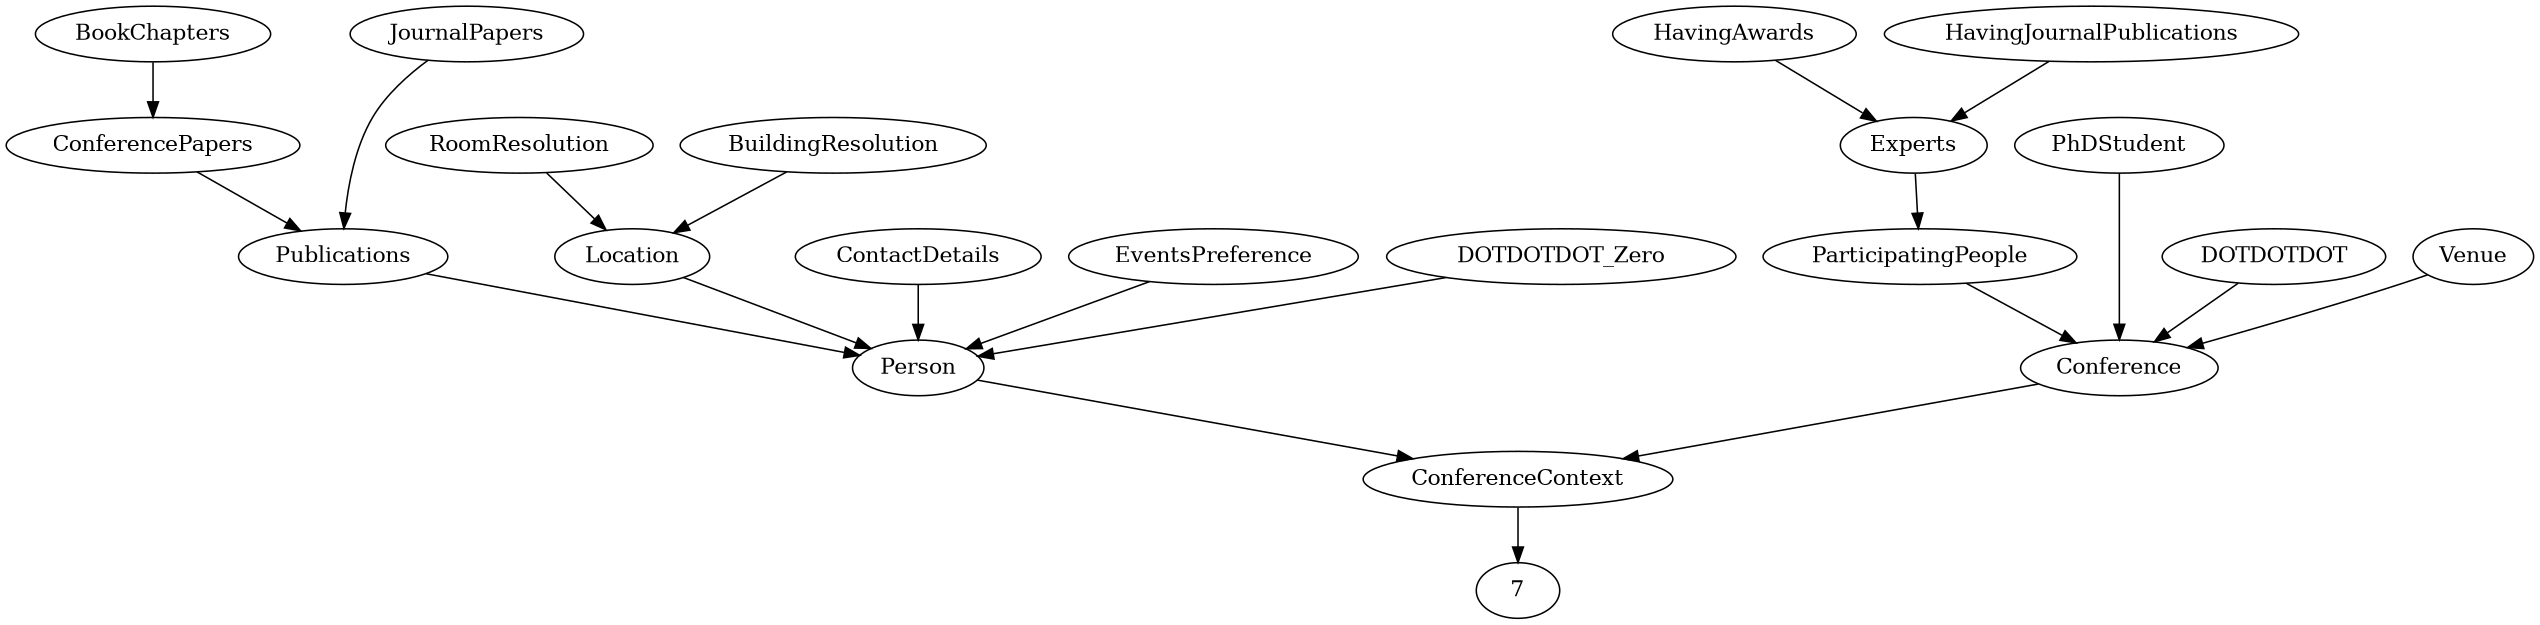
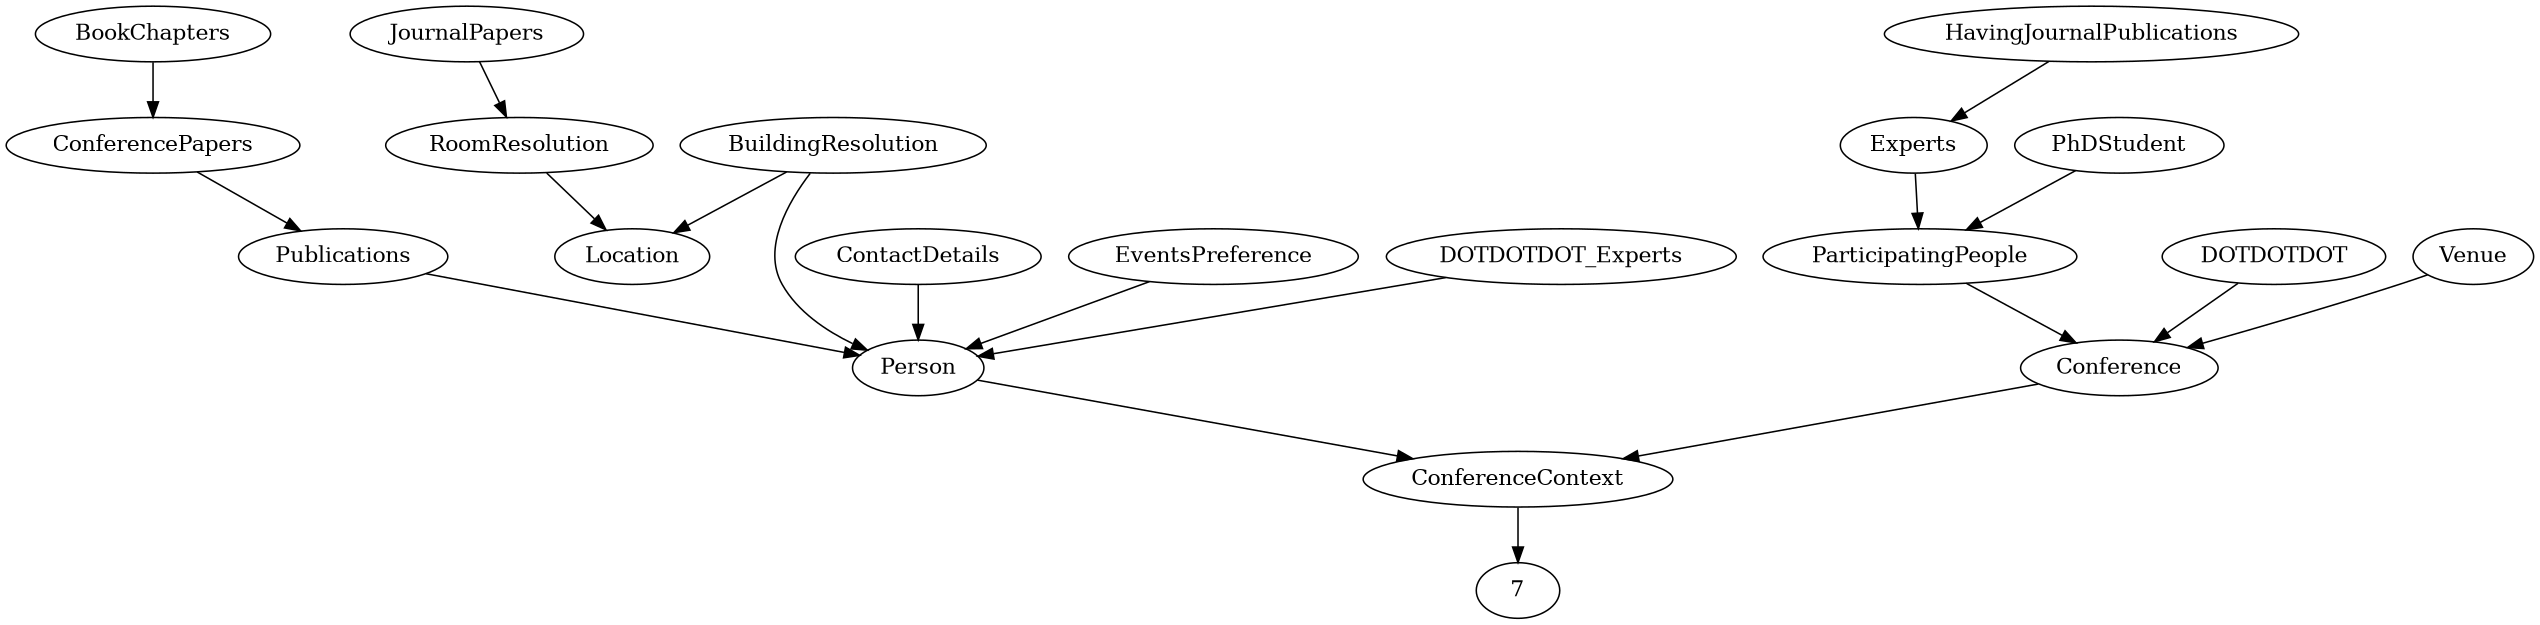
(1734, 34) -> none
(368, 126) -> (490, 82)
(2119, 249) -> (2028, 197)
(1561, 257) -> (1561, 257)
(770, 310) -> (777, 272)
